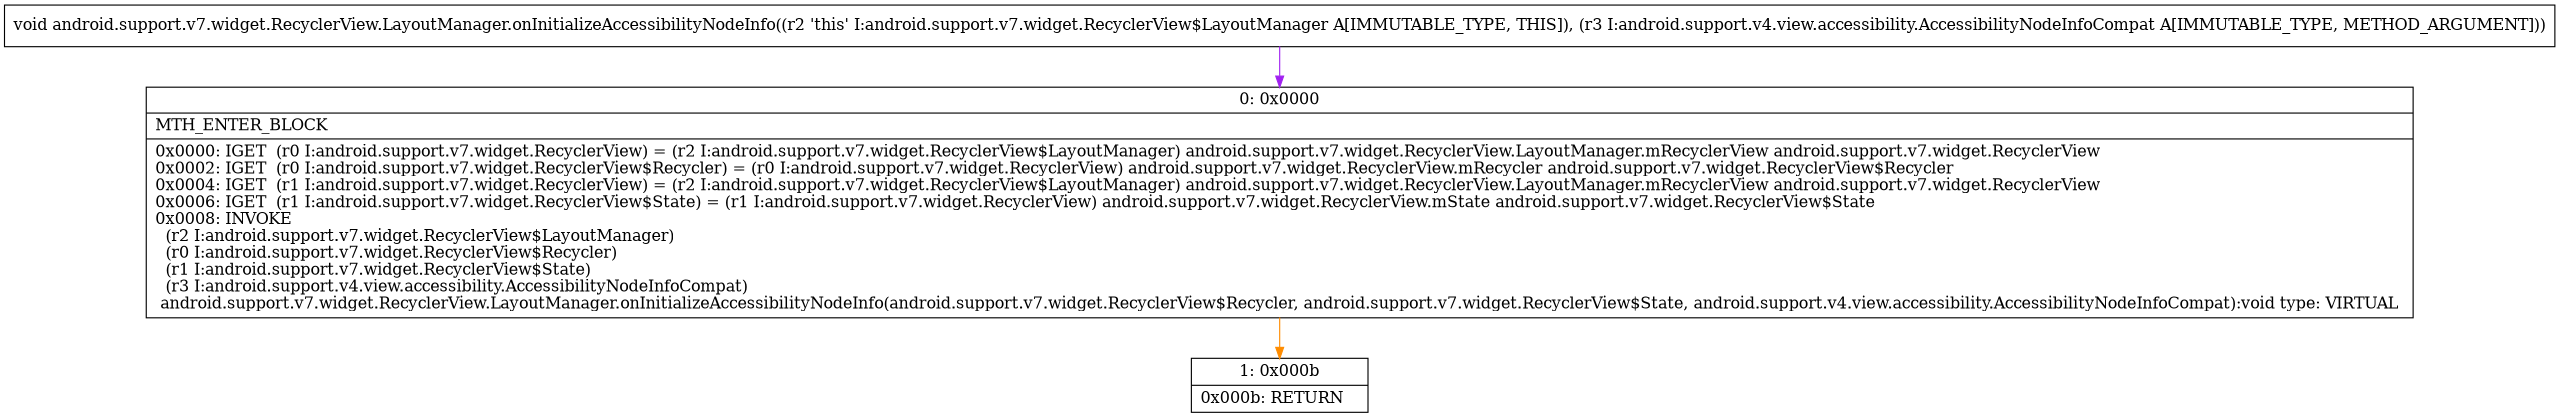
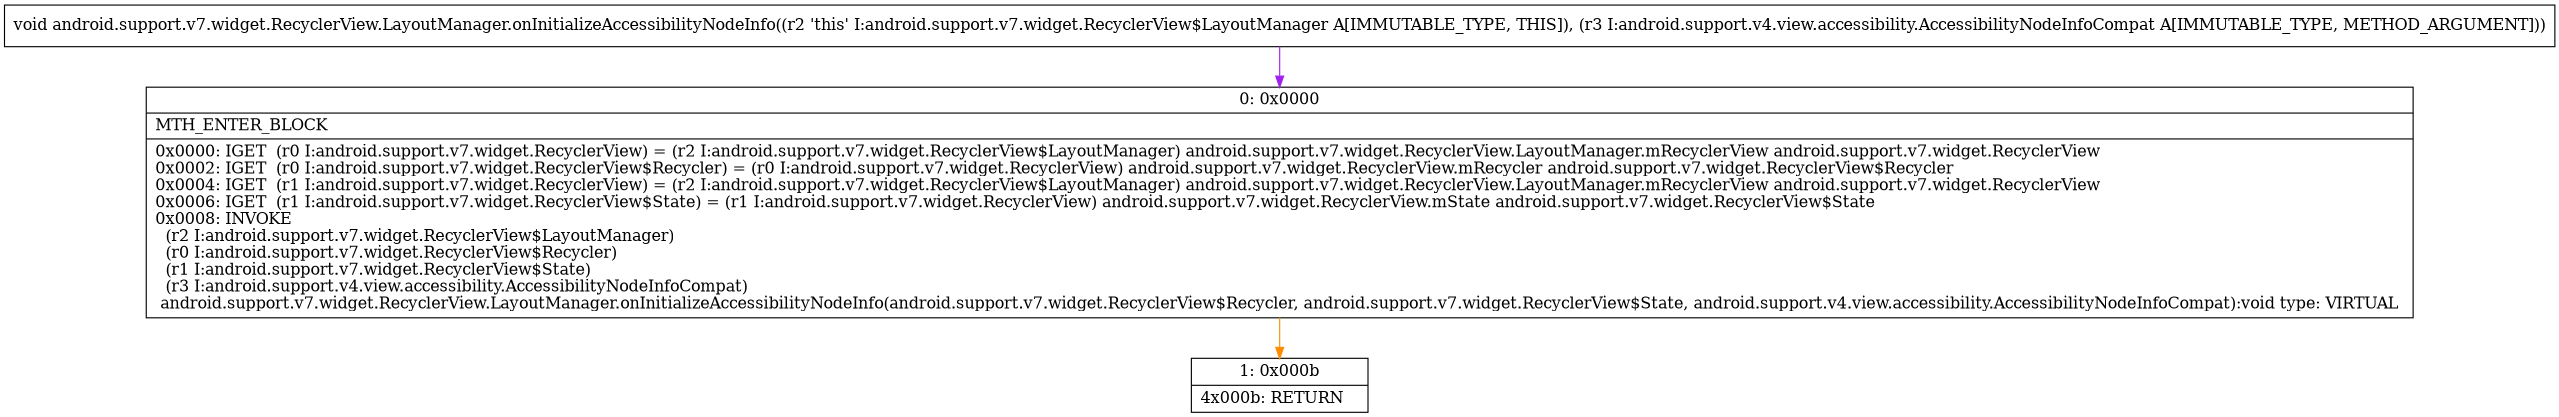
(1280, 398) -> (1280, 398)
